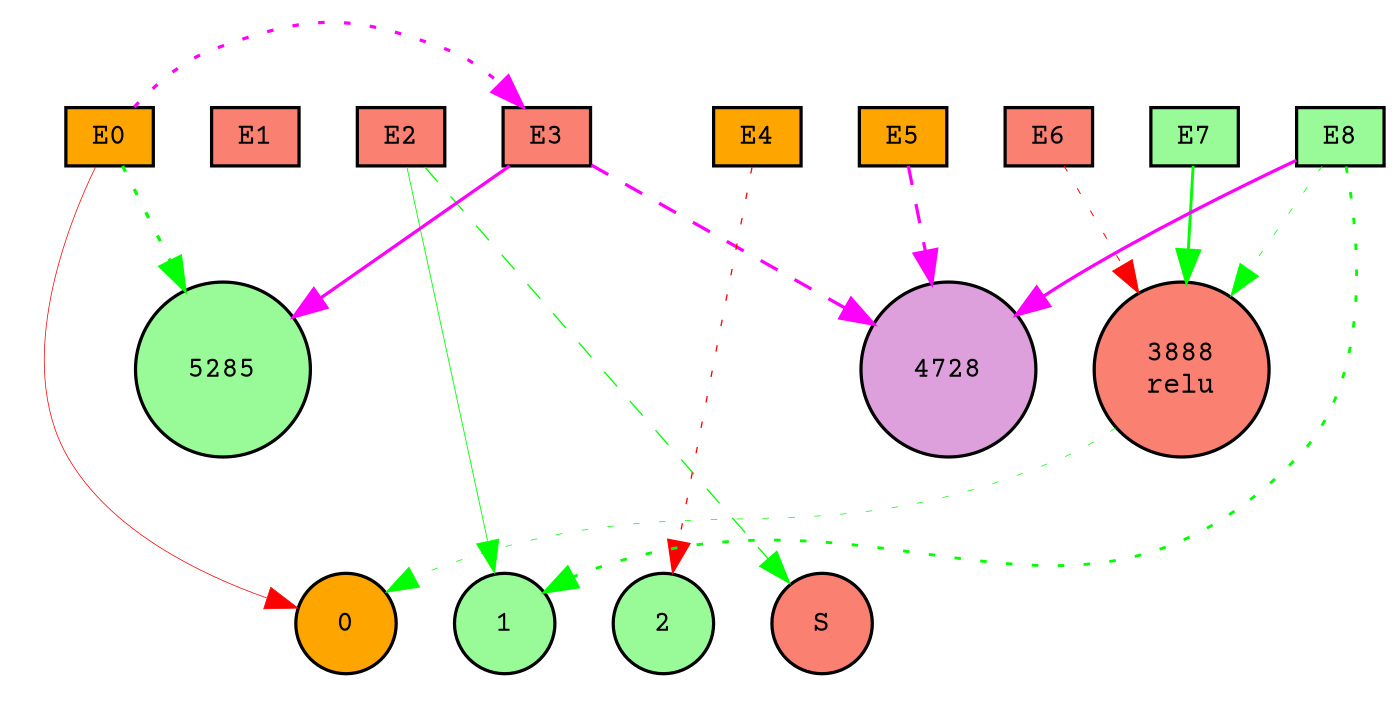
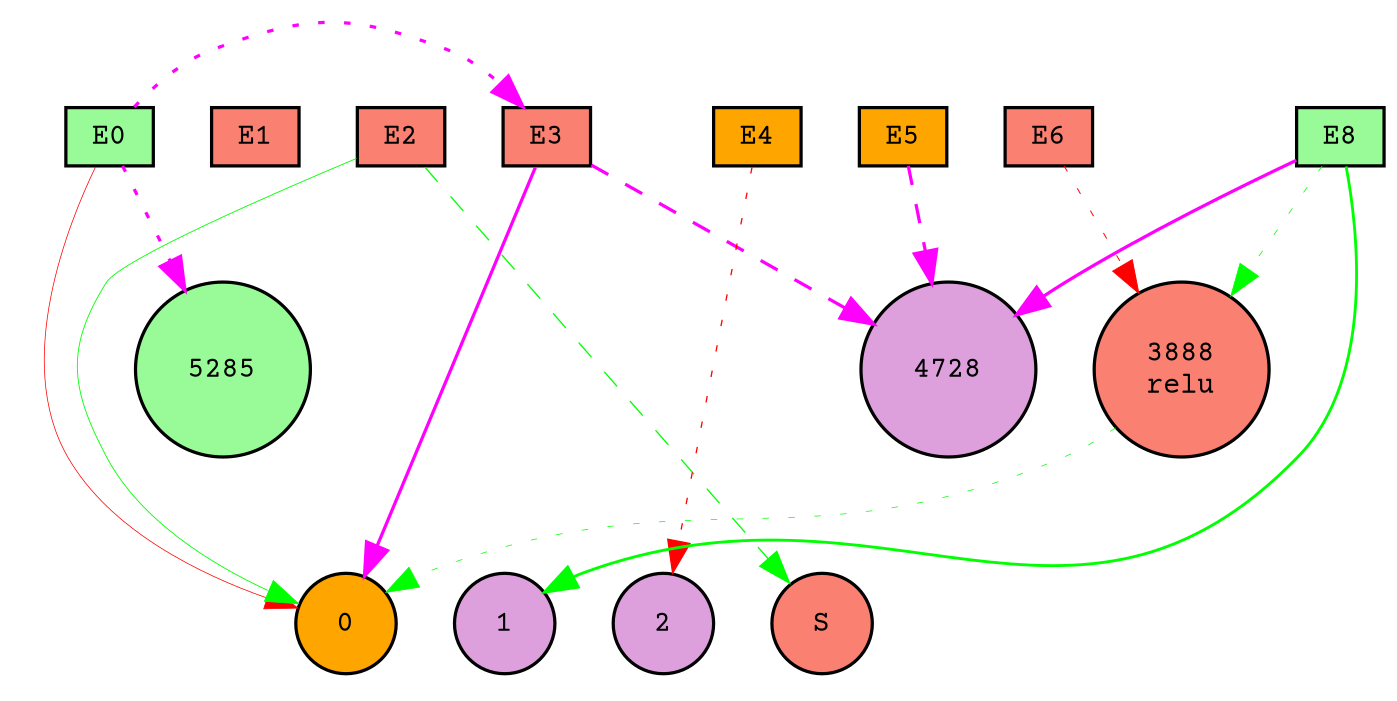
(110, 137) -> (110, 137)
(1195, 137) -> none
(146, 214) -> (146, 214)
(401, 242) -> (456, 356)
(447, 354) -> (82, 336)
(1100, 560) -> (1100, 560)
(505, 624) -> (505, 624)
(663, 624) -> (663, 624)
